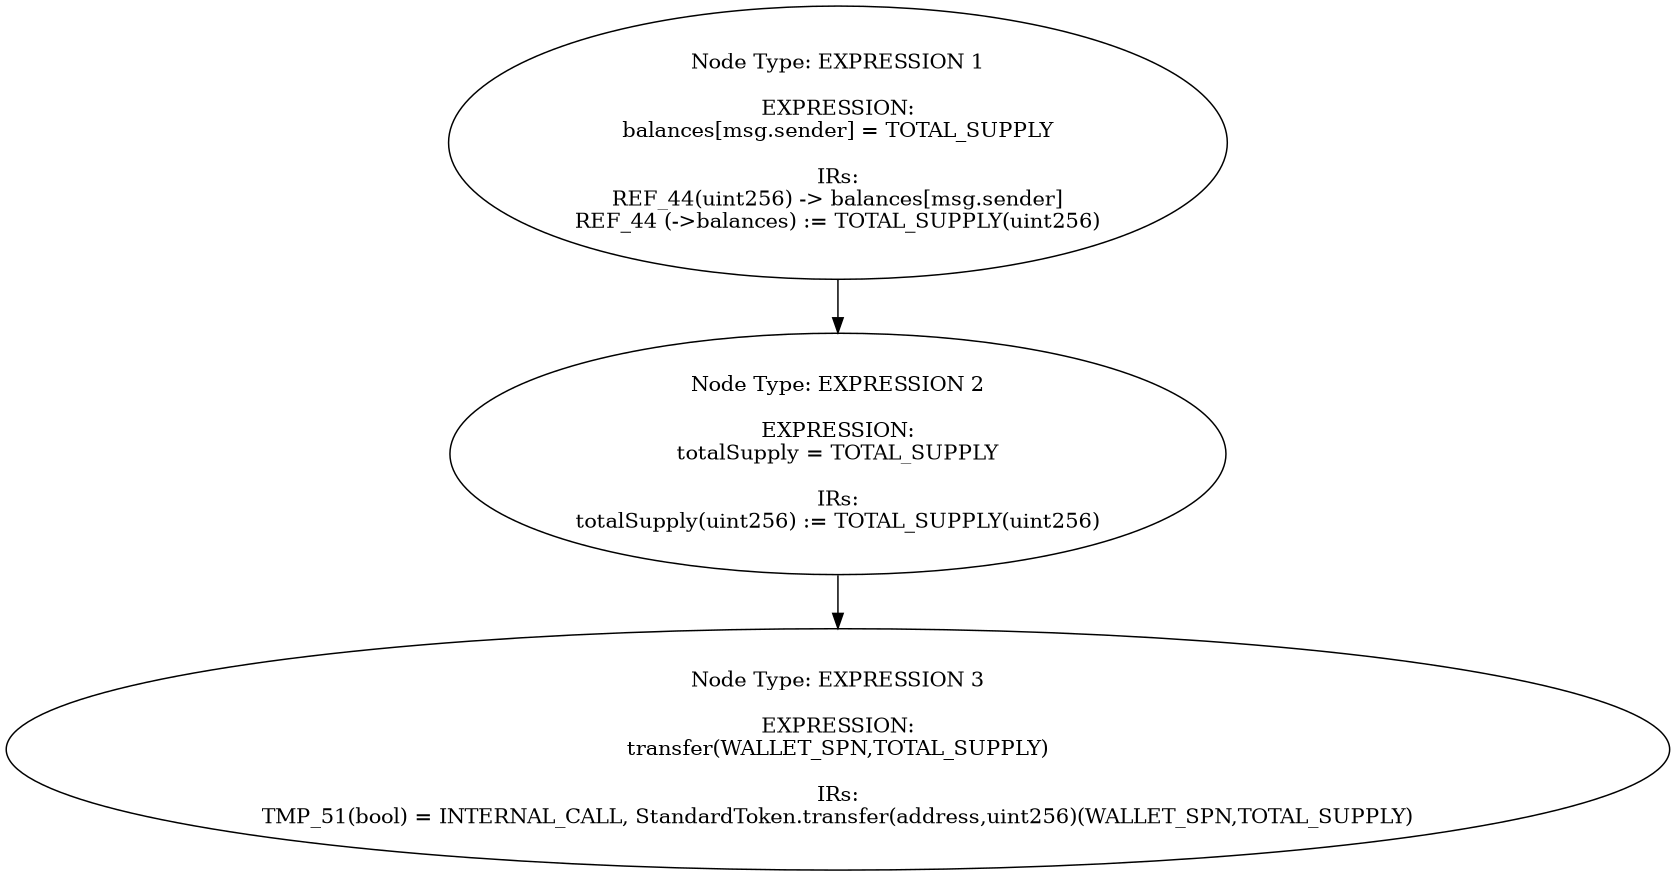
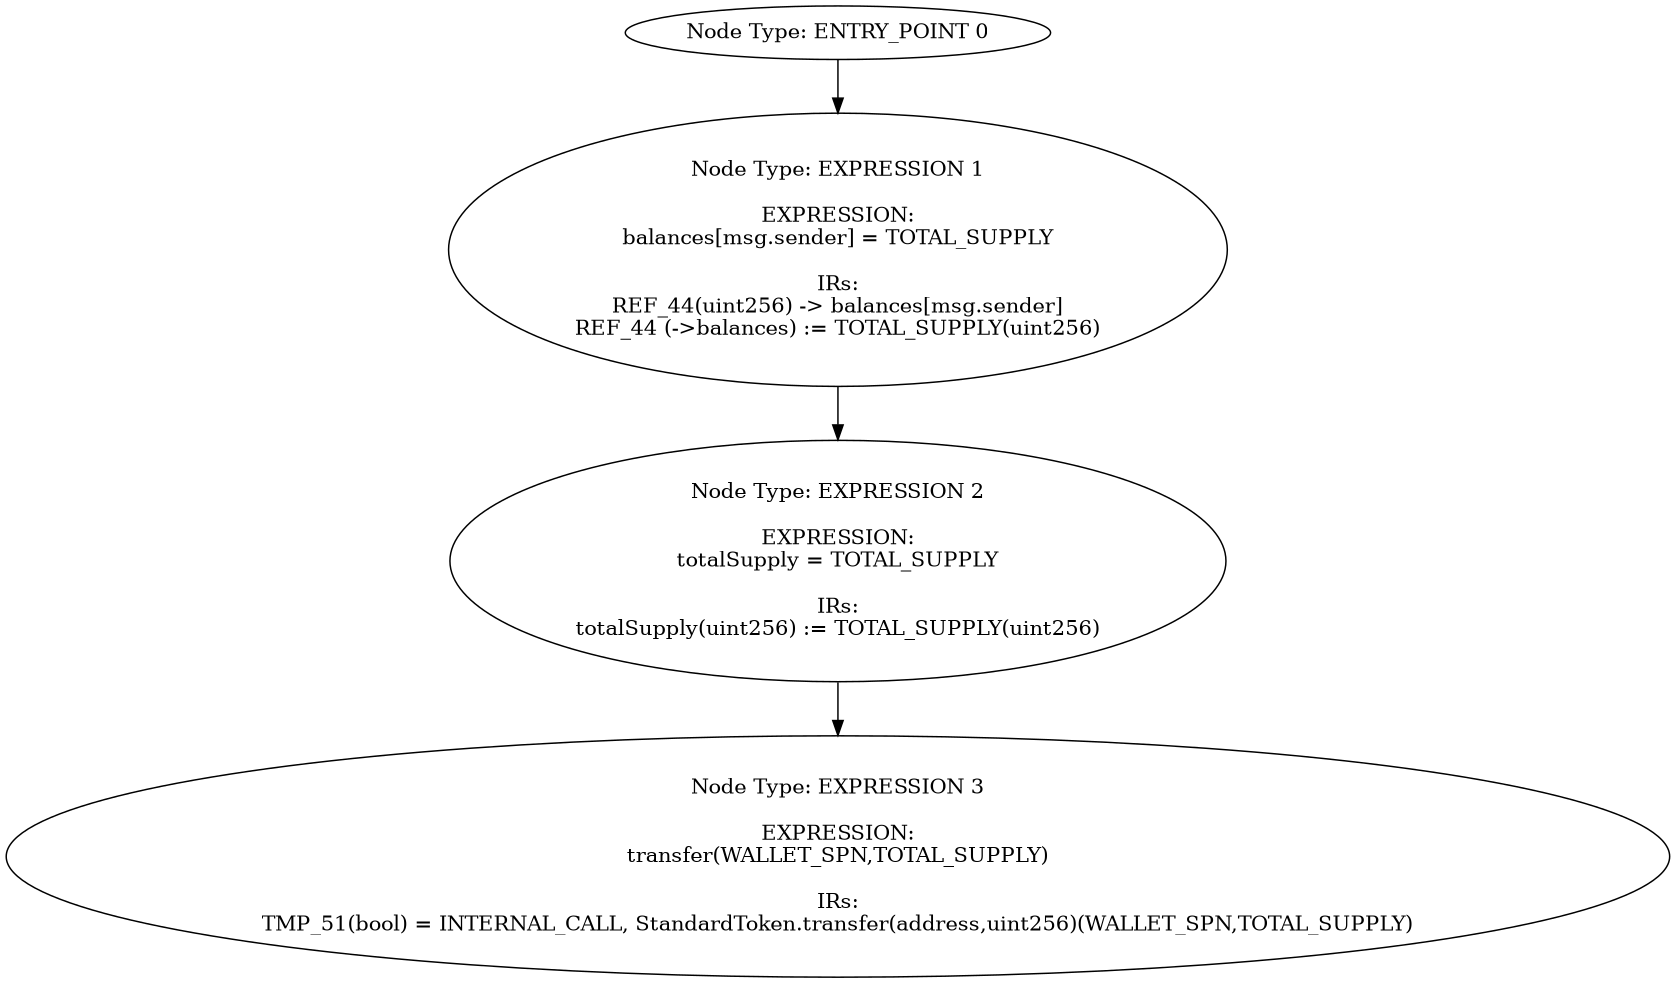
none -> (838, 33)
